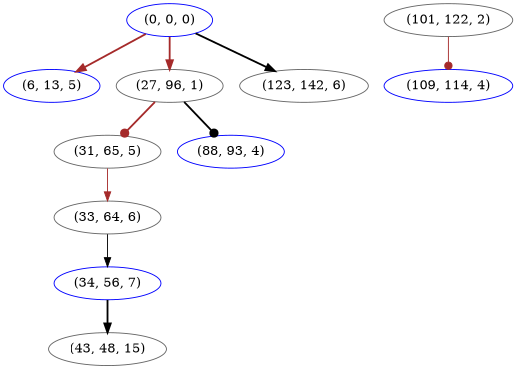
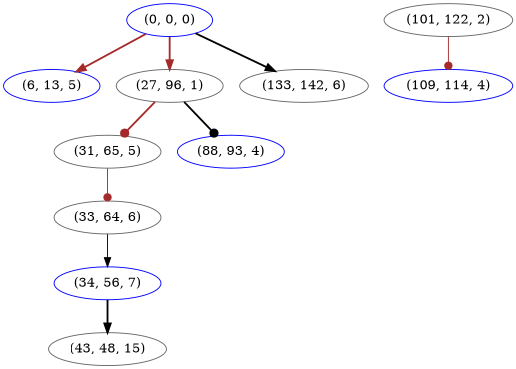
(304, 86) -> (304, 86)
(108, 181) -> (108, 181)
